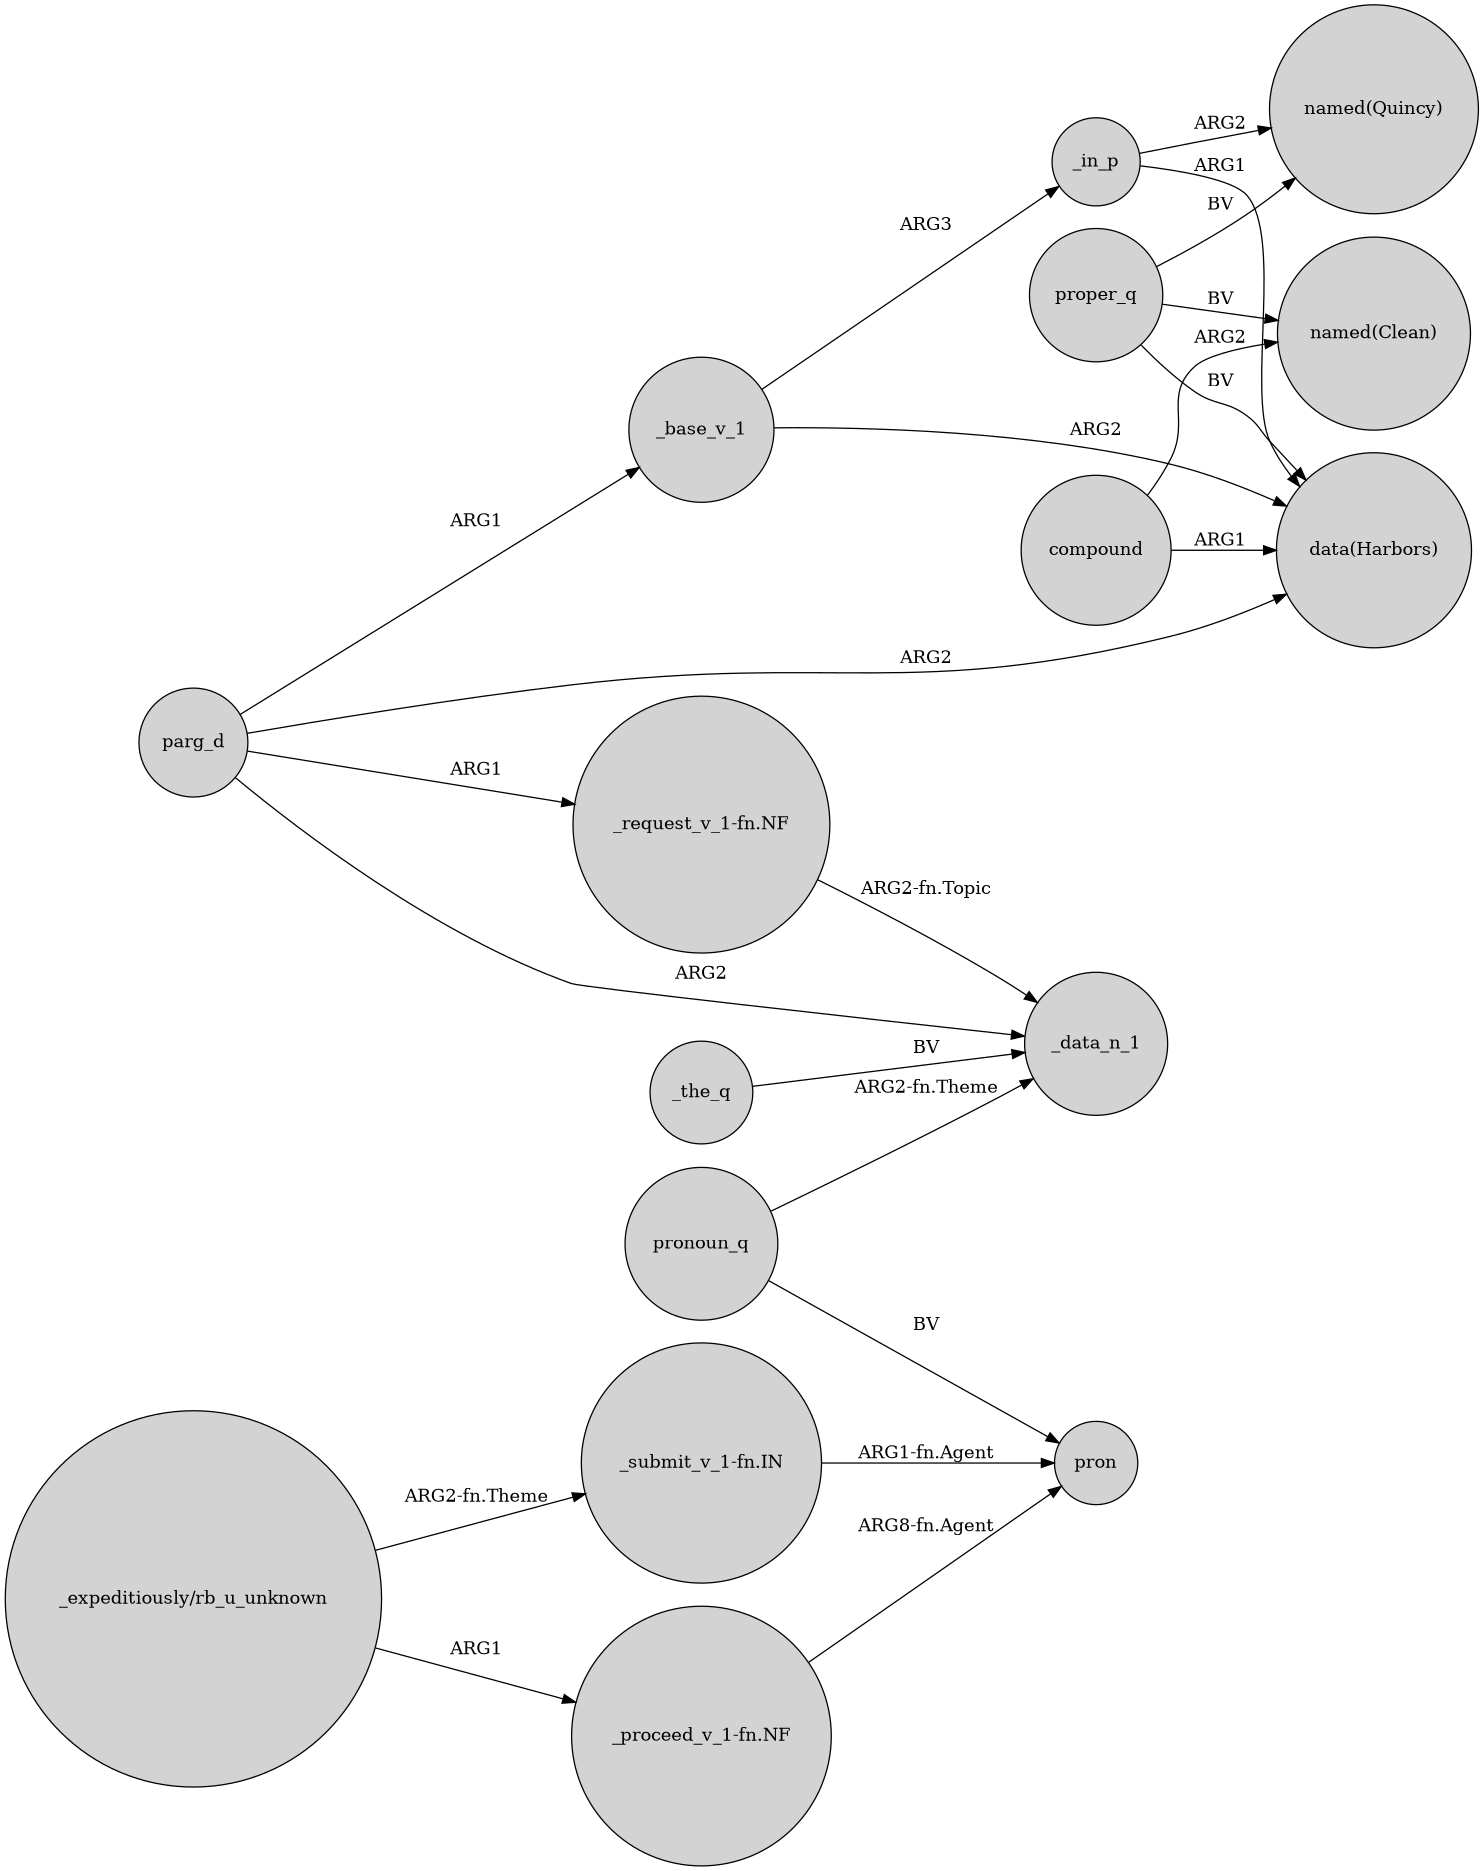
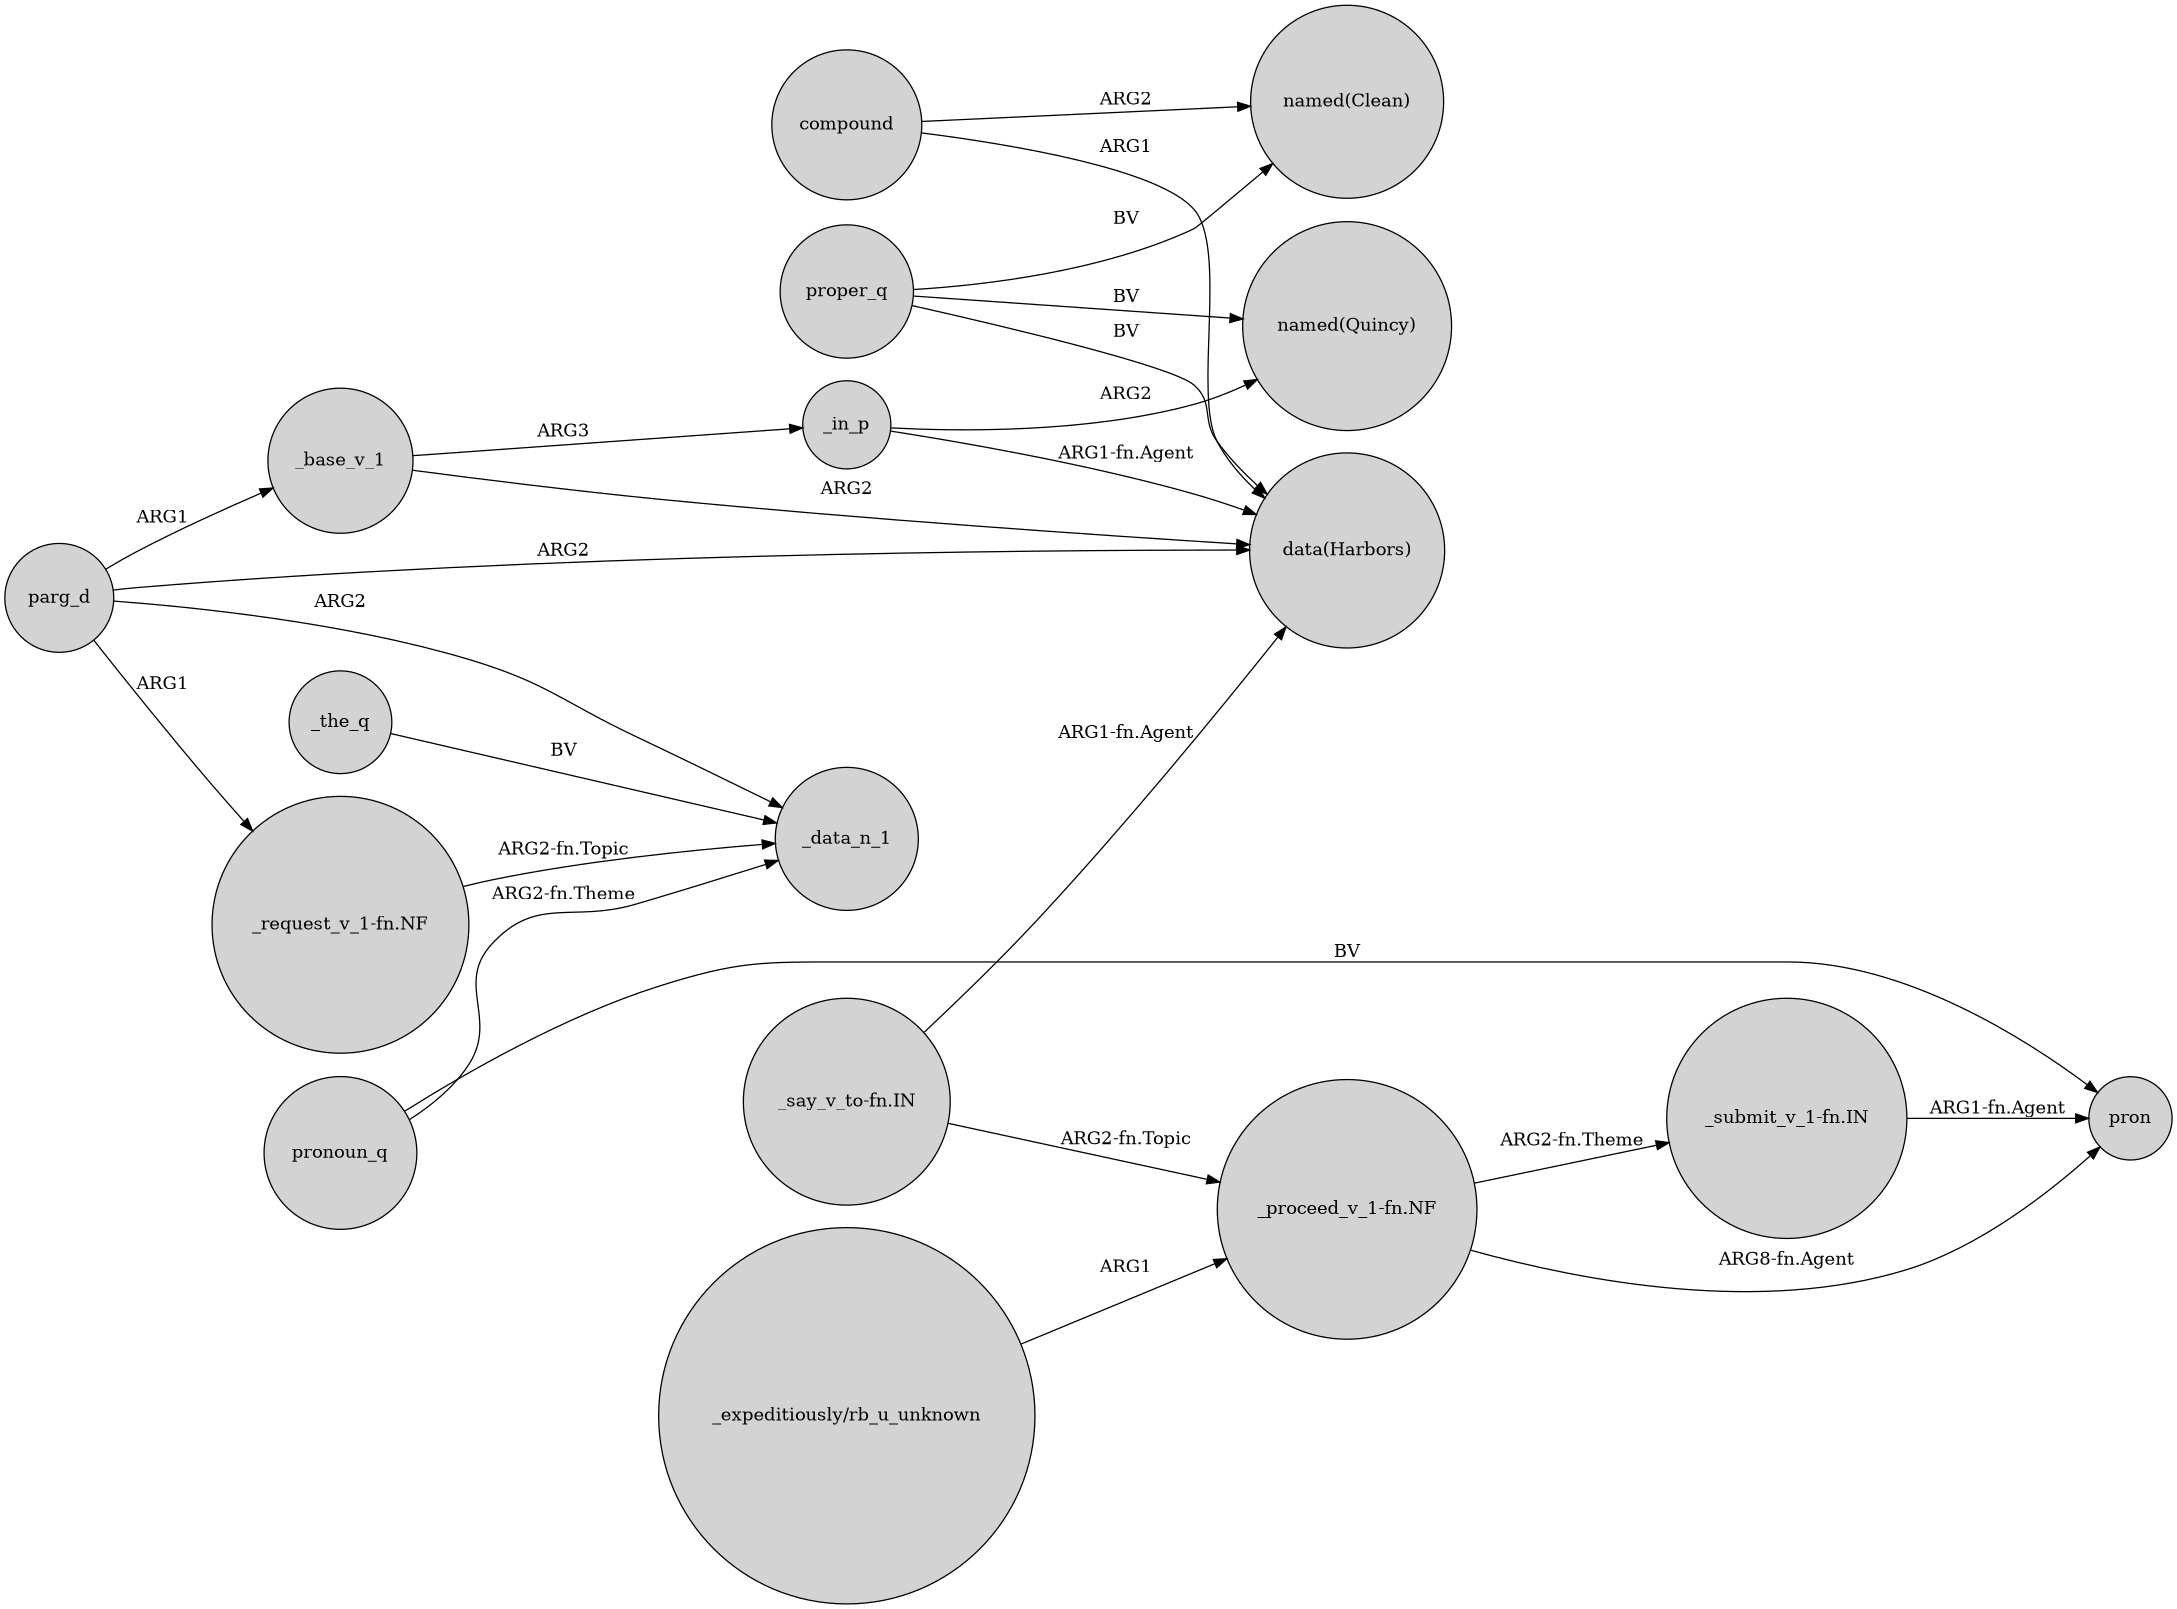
(1220, 166) -> (1126, 454)
none -> (847, 1102)
(474, 1524) -> (1566, 1164)
